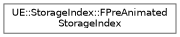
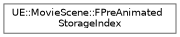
(90, 19) -> (90, 19)
